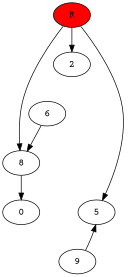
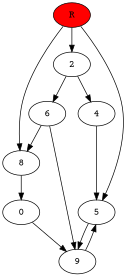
none -> (61, 86)
none -> (97, 114)
none -> (62, 184)
none -> (84, 233)
none -> (47, 235)
